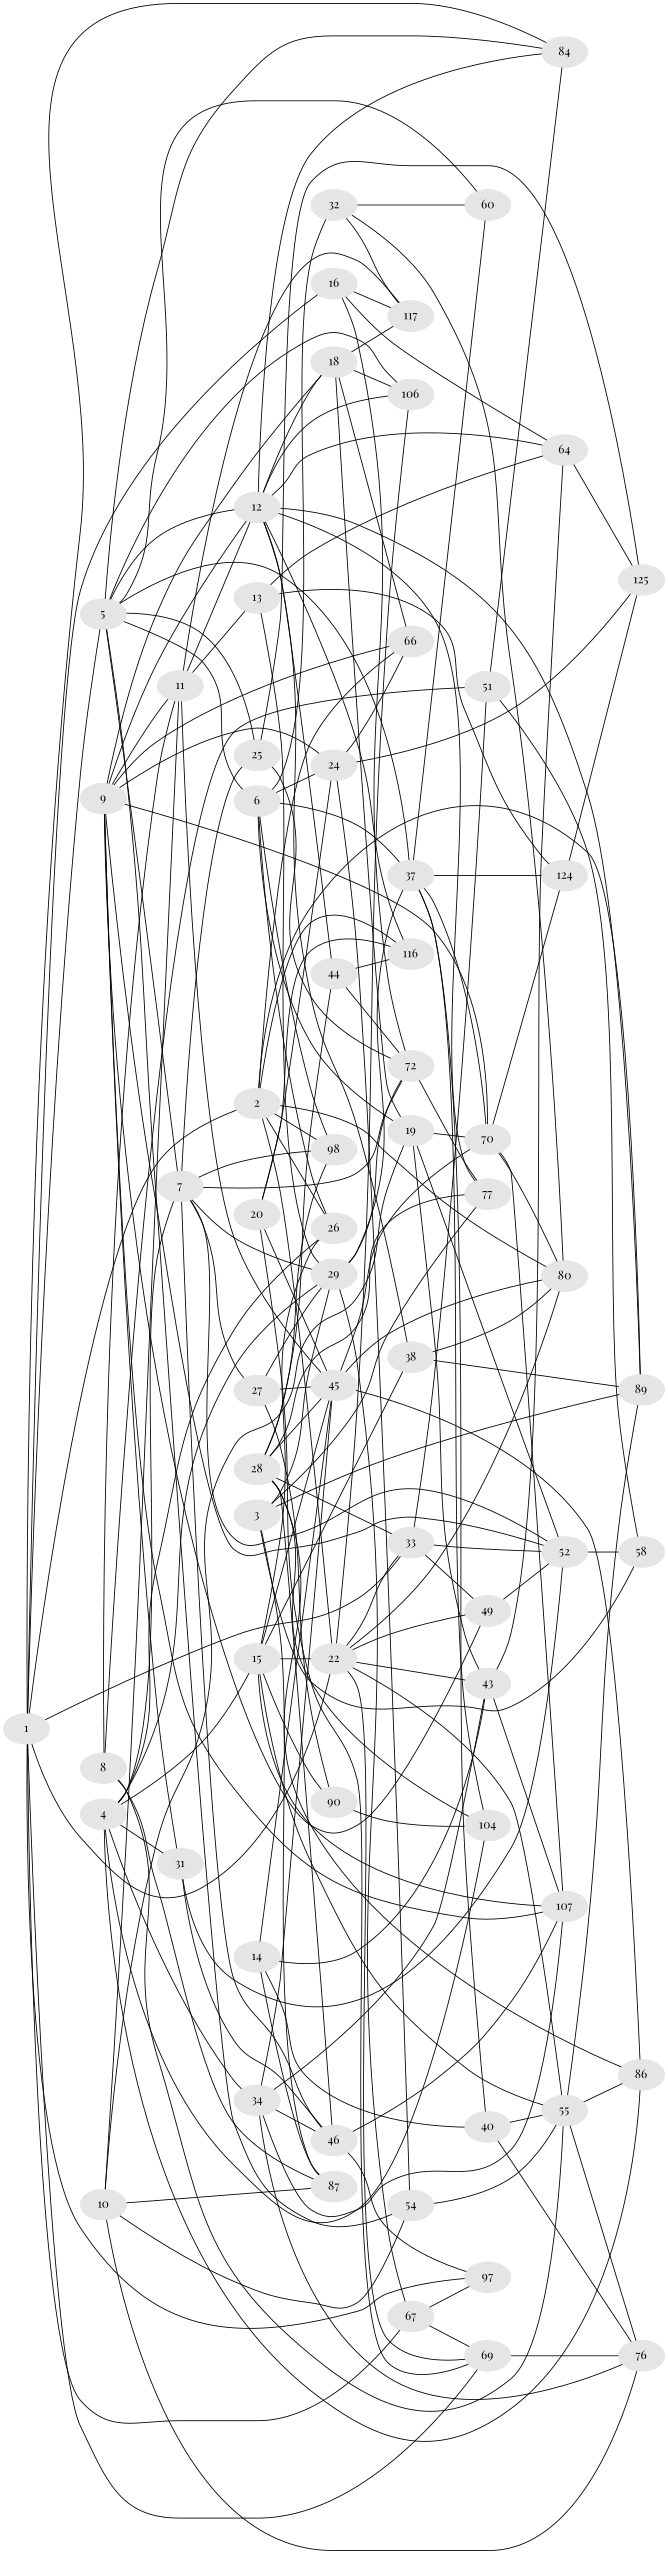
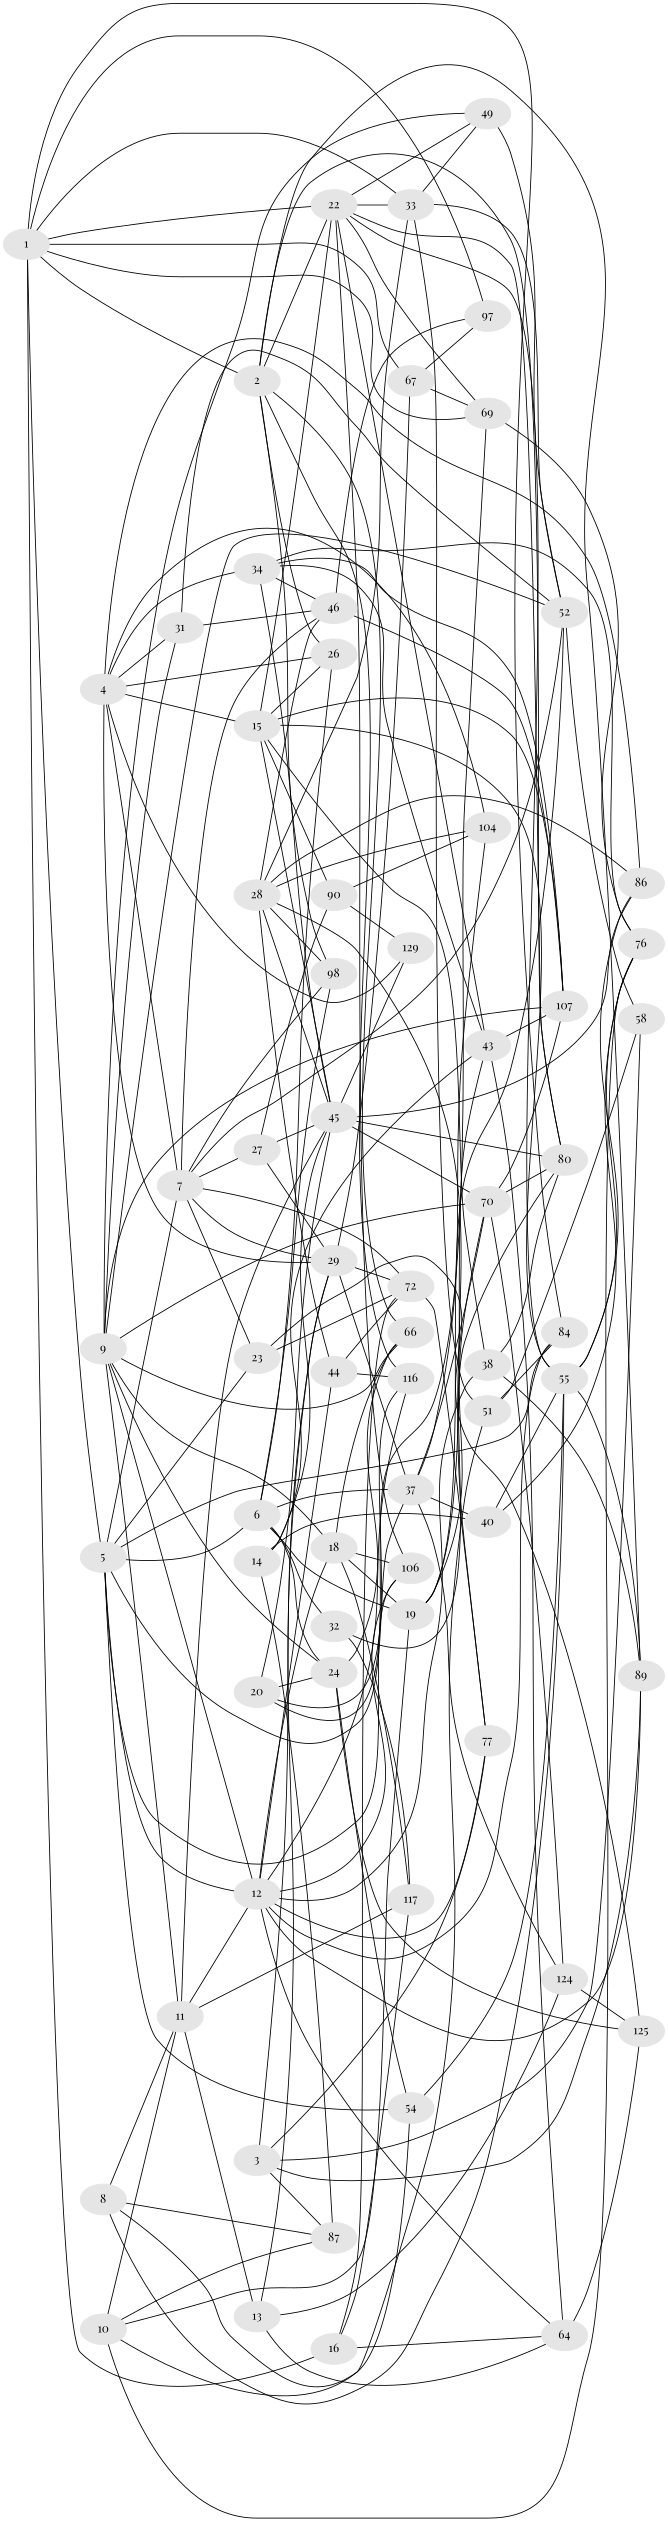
(488, 205) -> none
(257, 755) -> (257, 1358)
none -> (411, 948)
